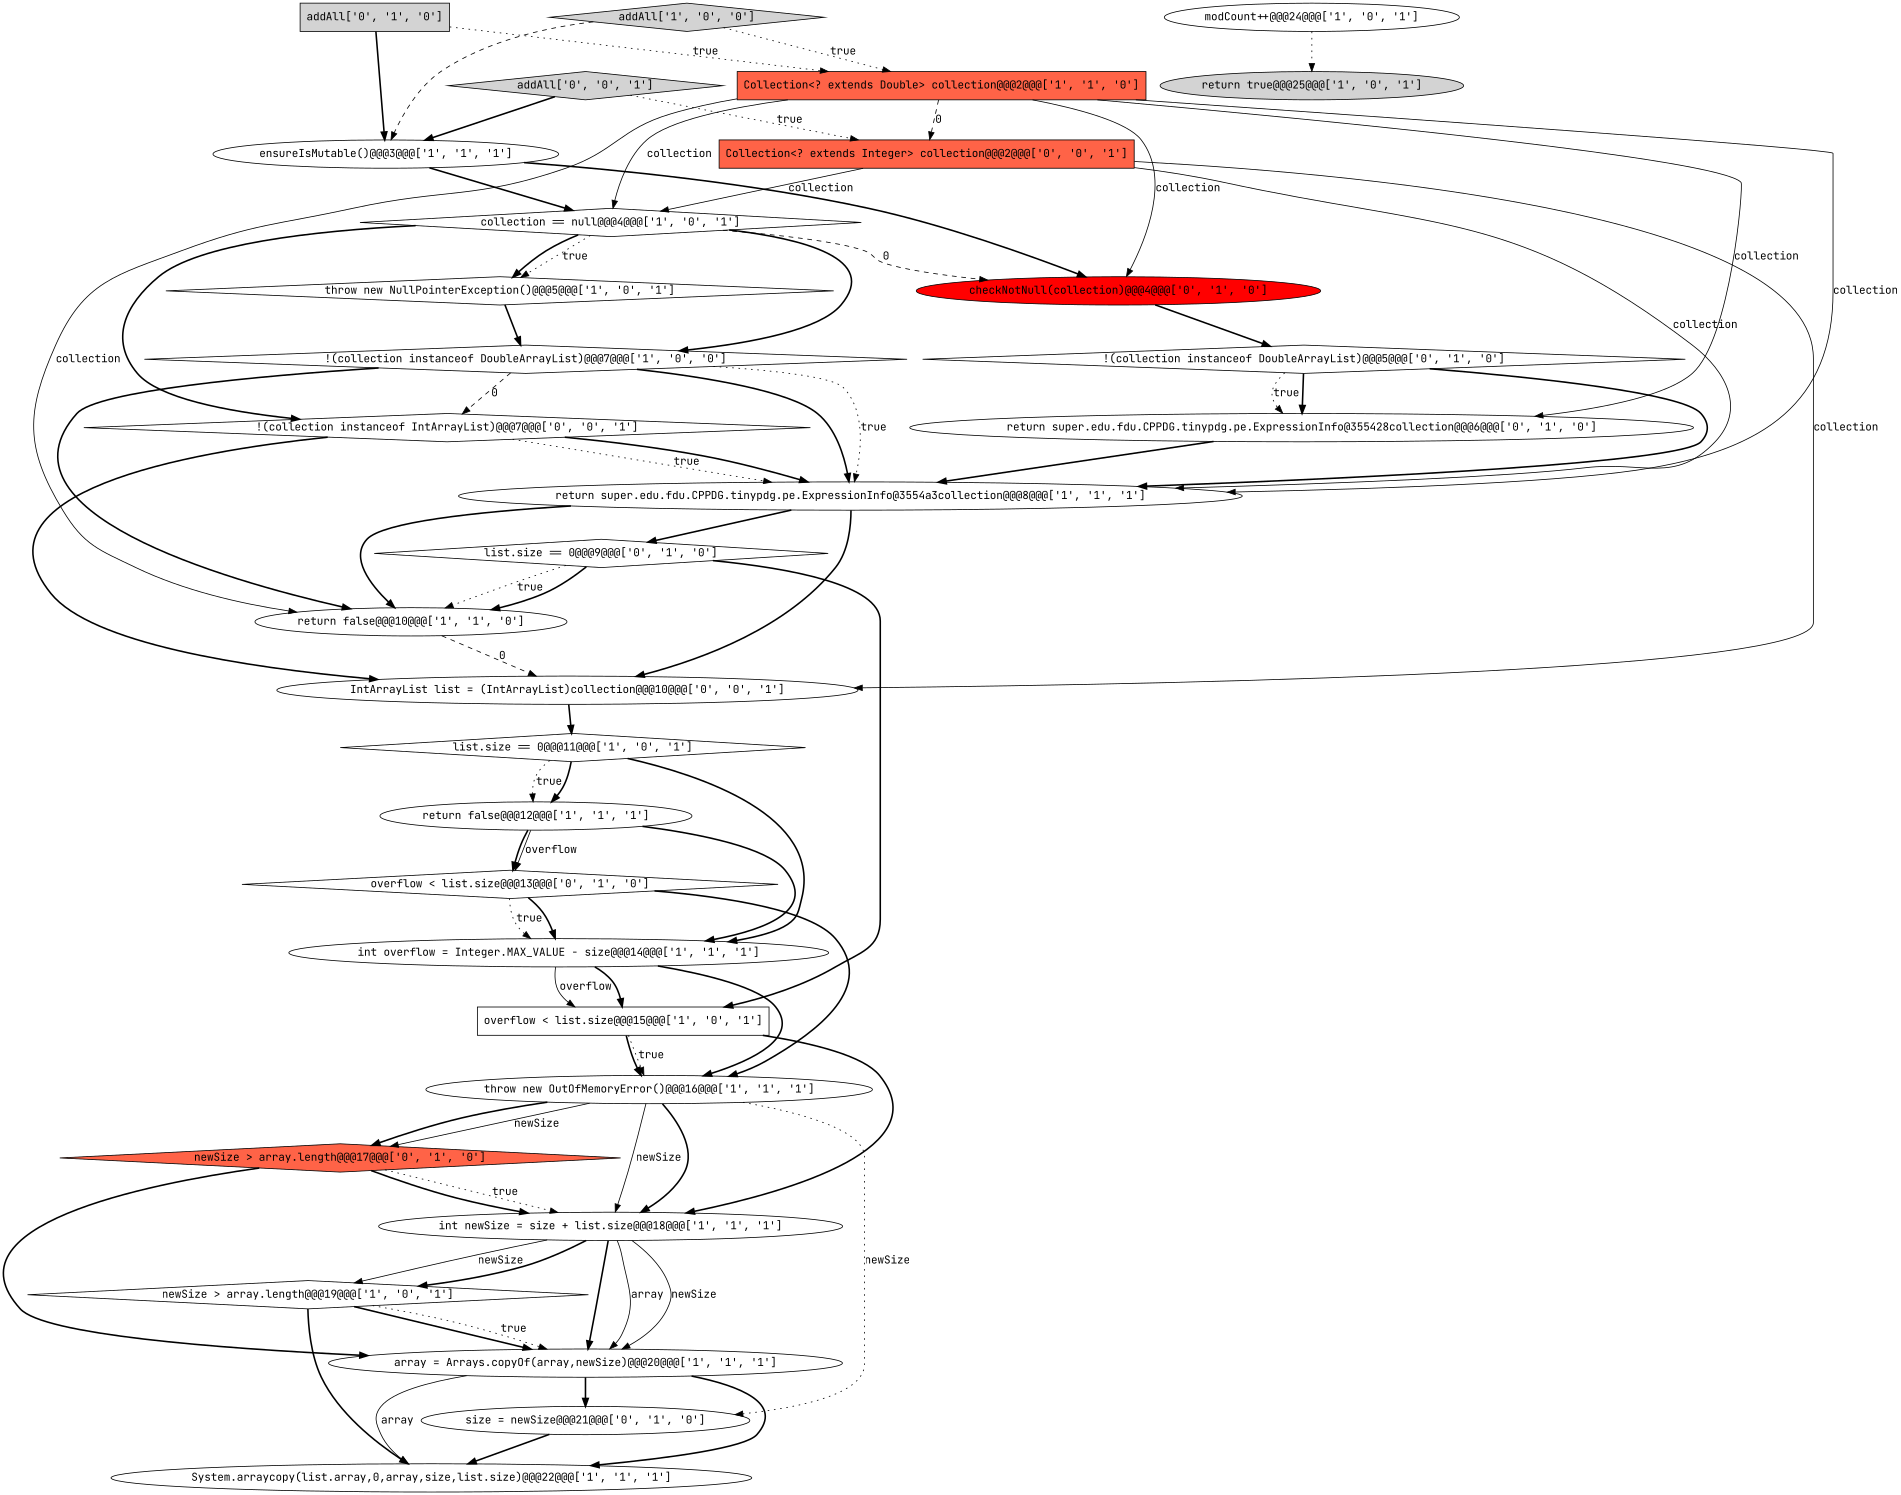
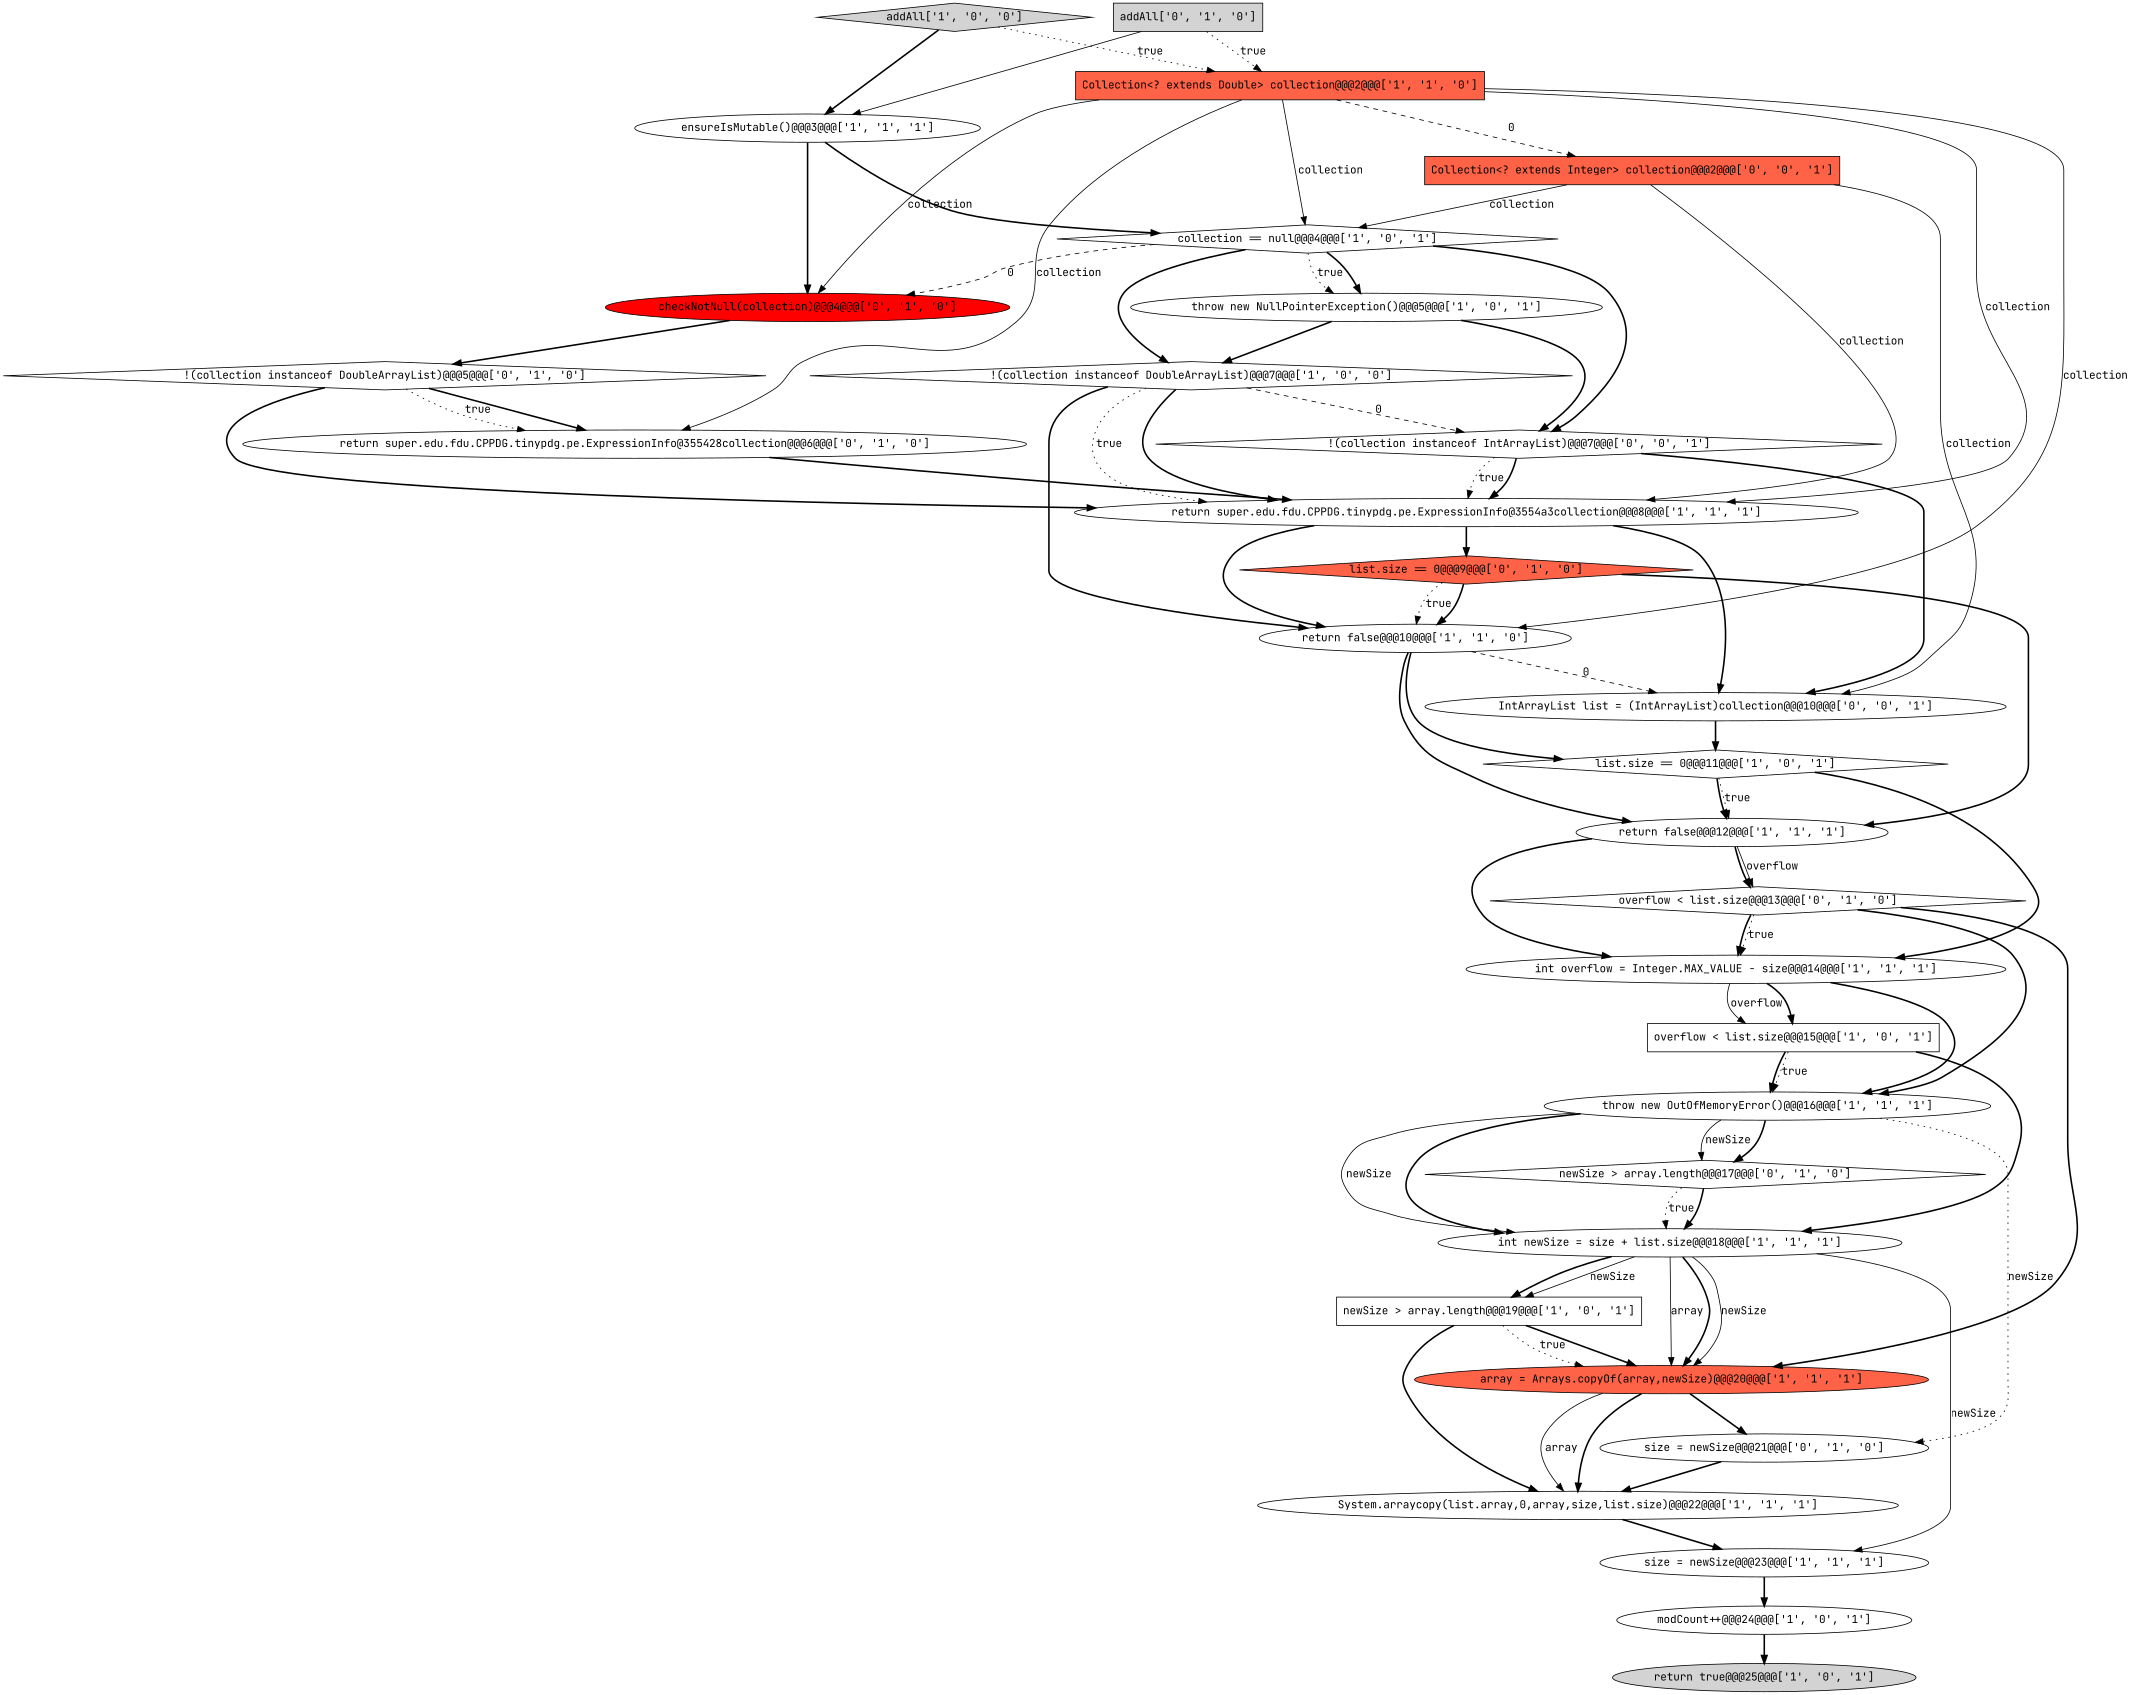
(1312, 48) -> (1764, 1645)
(478, 51) -> (885, 70)
(380, 82) -> (1001, 72)
(585, 86) -> none
(500, 291) -> (1366, 307)
none -> (1561, 348)
(601, 553) -> (1466, 570)
none -> (1449, 739)
(880, 767) -> (1980, 609)
none -> (1471, 776)
(340, 1158) -> (1705, 1174)
(308, 1295) -> (1489, 1311)
(27, 1313) -> (2071, 1179)
(585, 1363) -> (1672, 1380)
none -> (1764, 1563)
